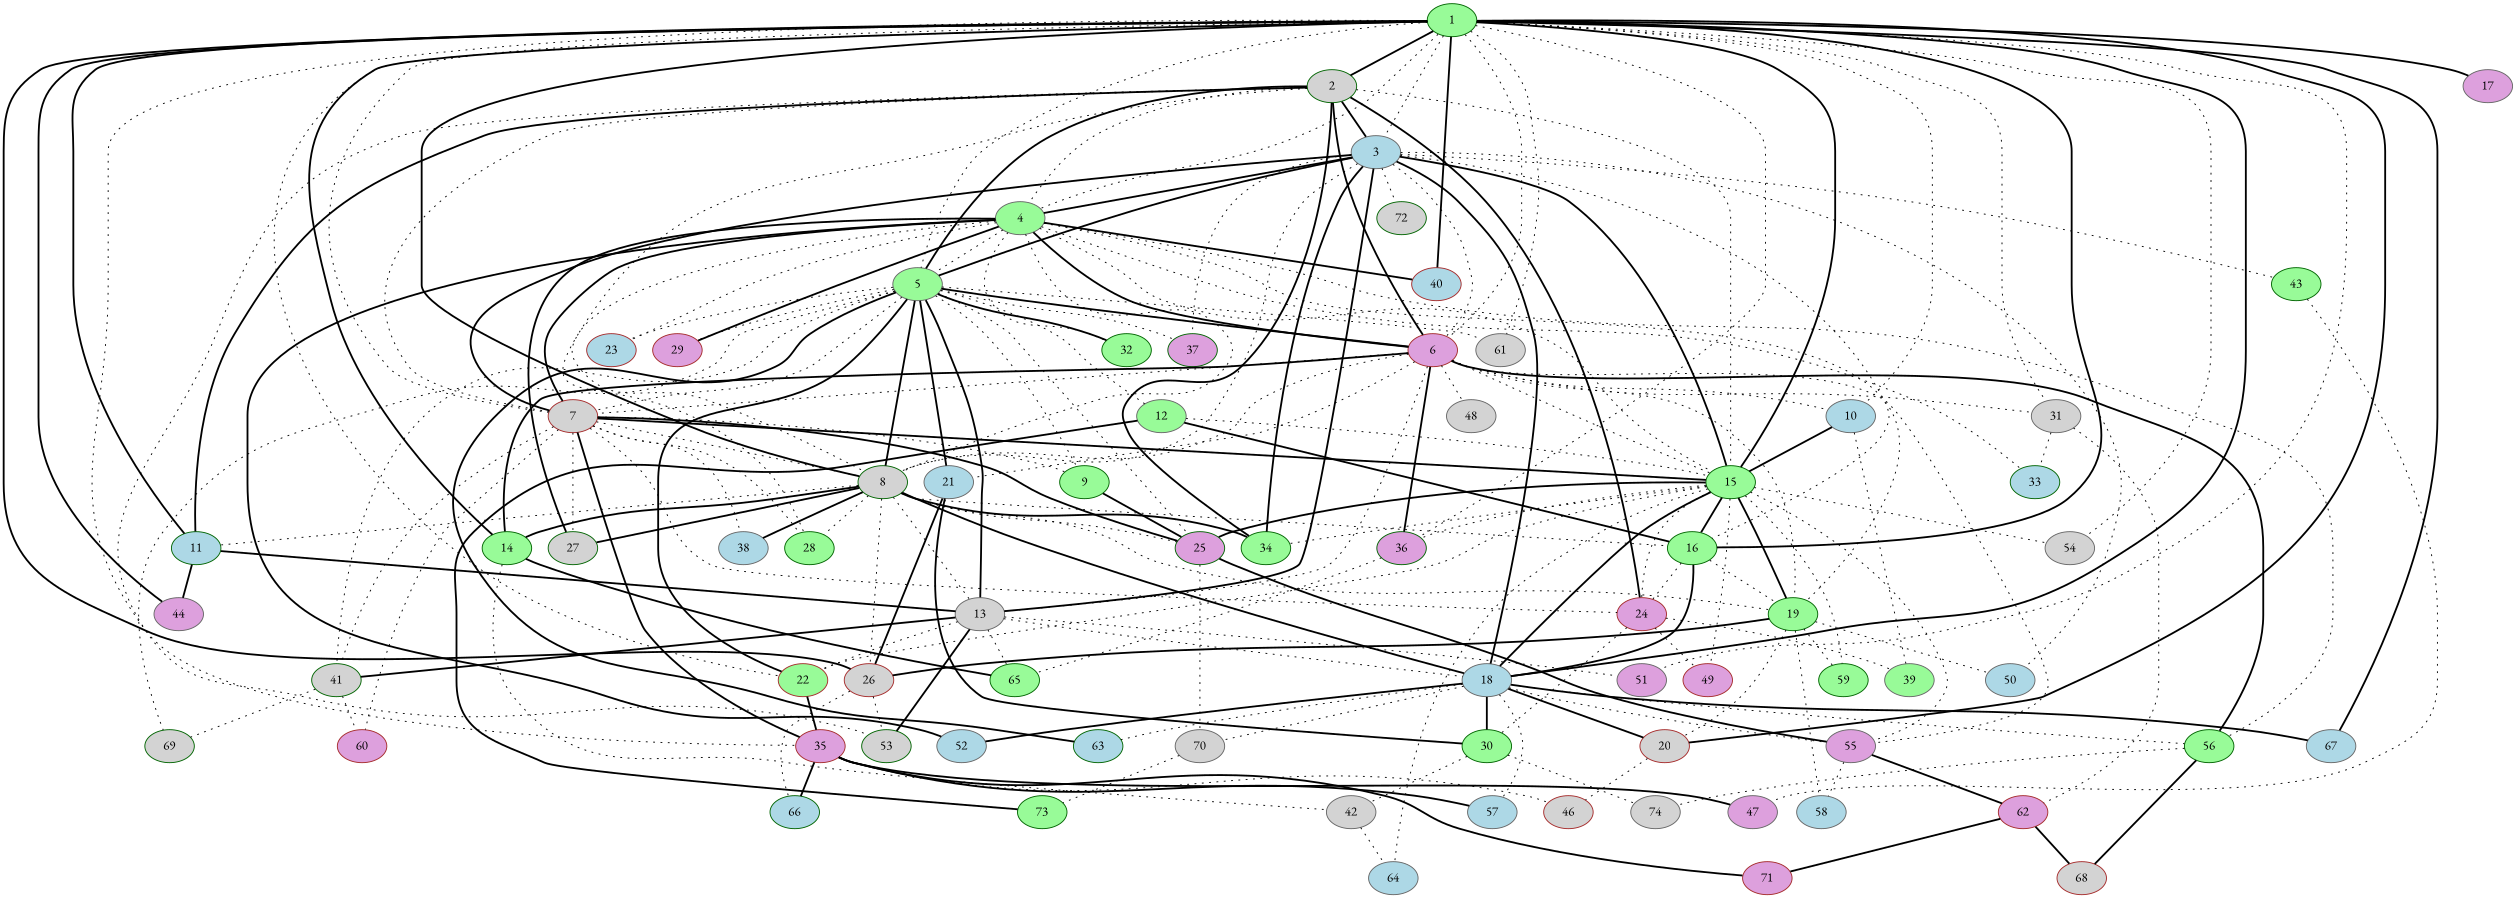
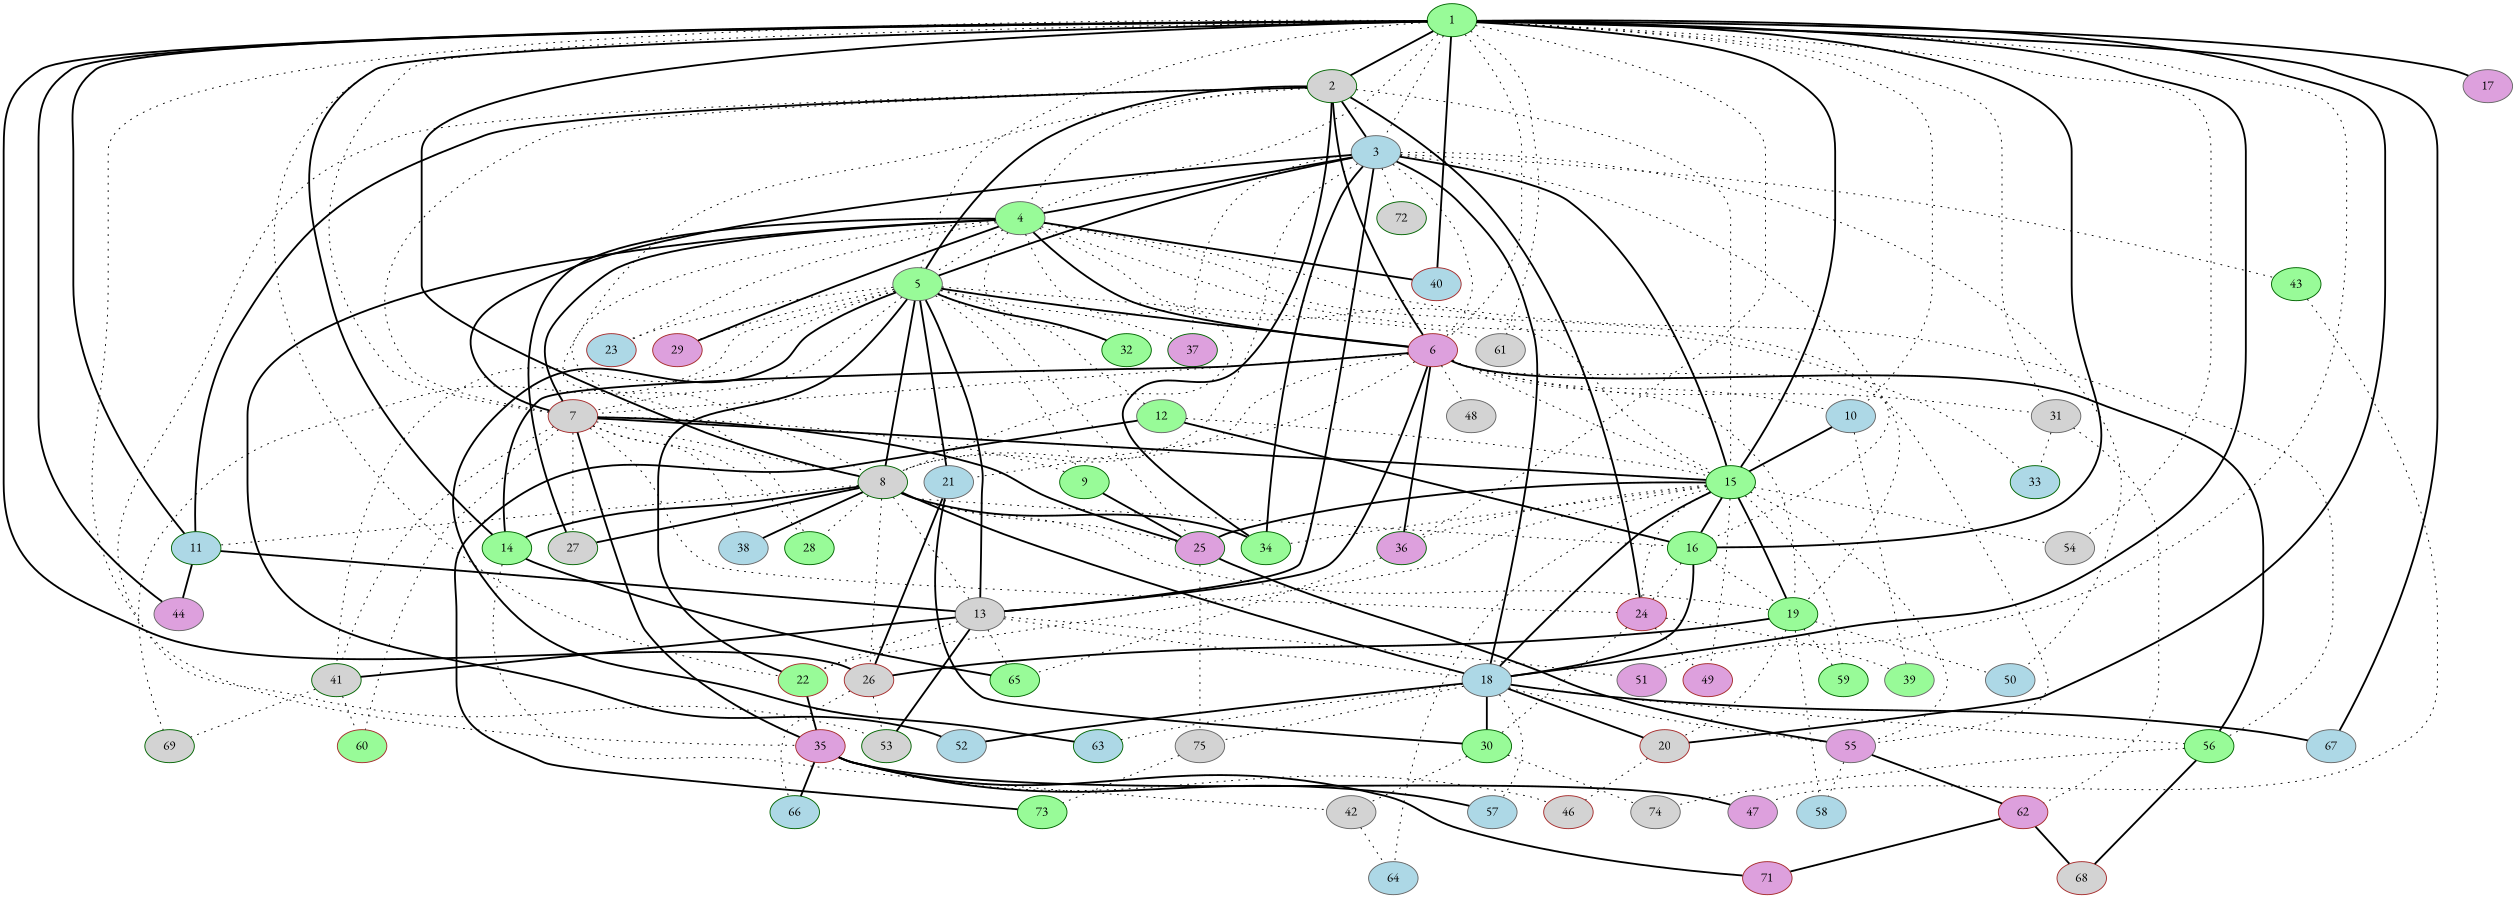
(1292, 576) -> (1292, 576)
(362, 746) -> (362, 746)
(1200, 746) -> (1200, 746)
